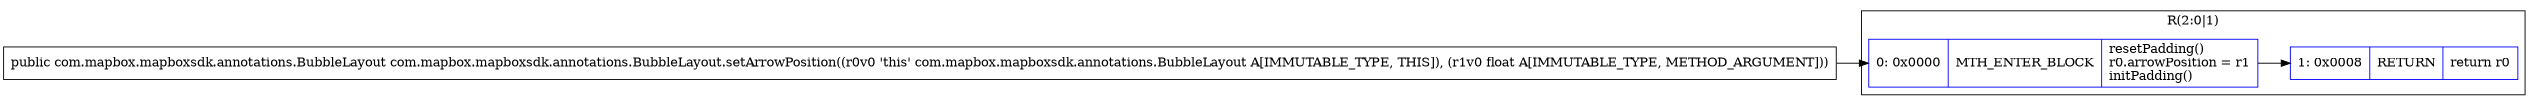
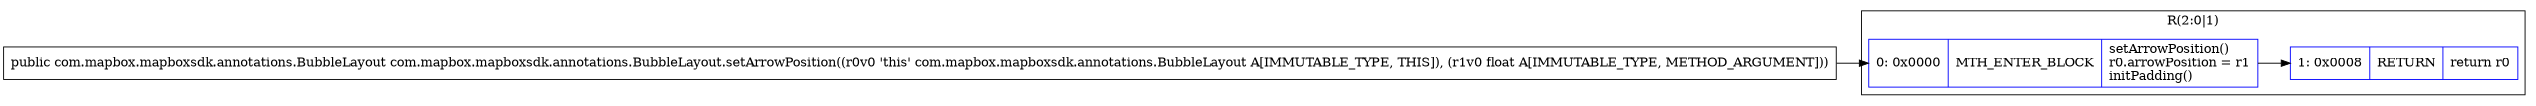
(2157, 49) -> (2169, 49)
